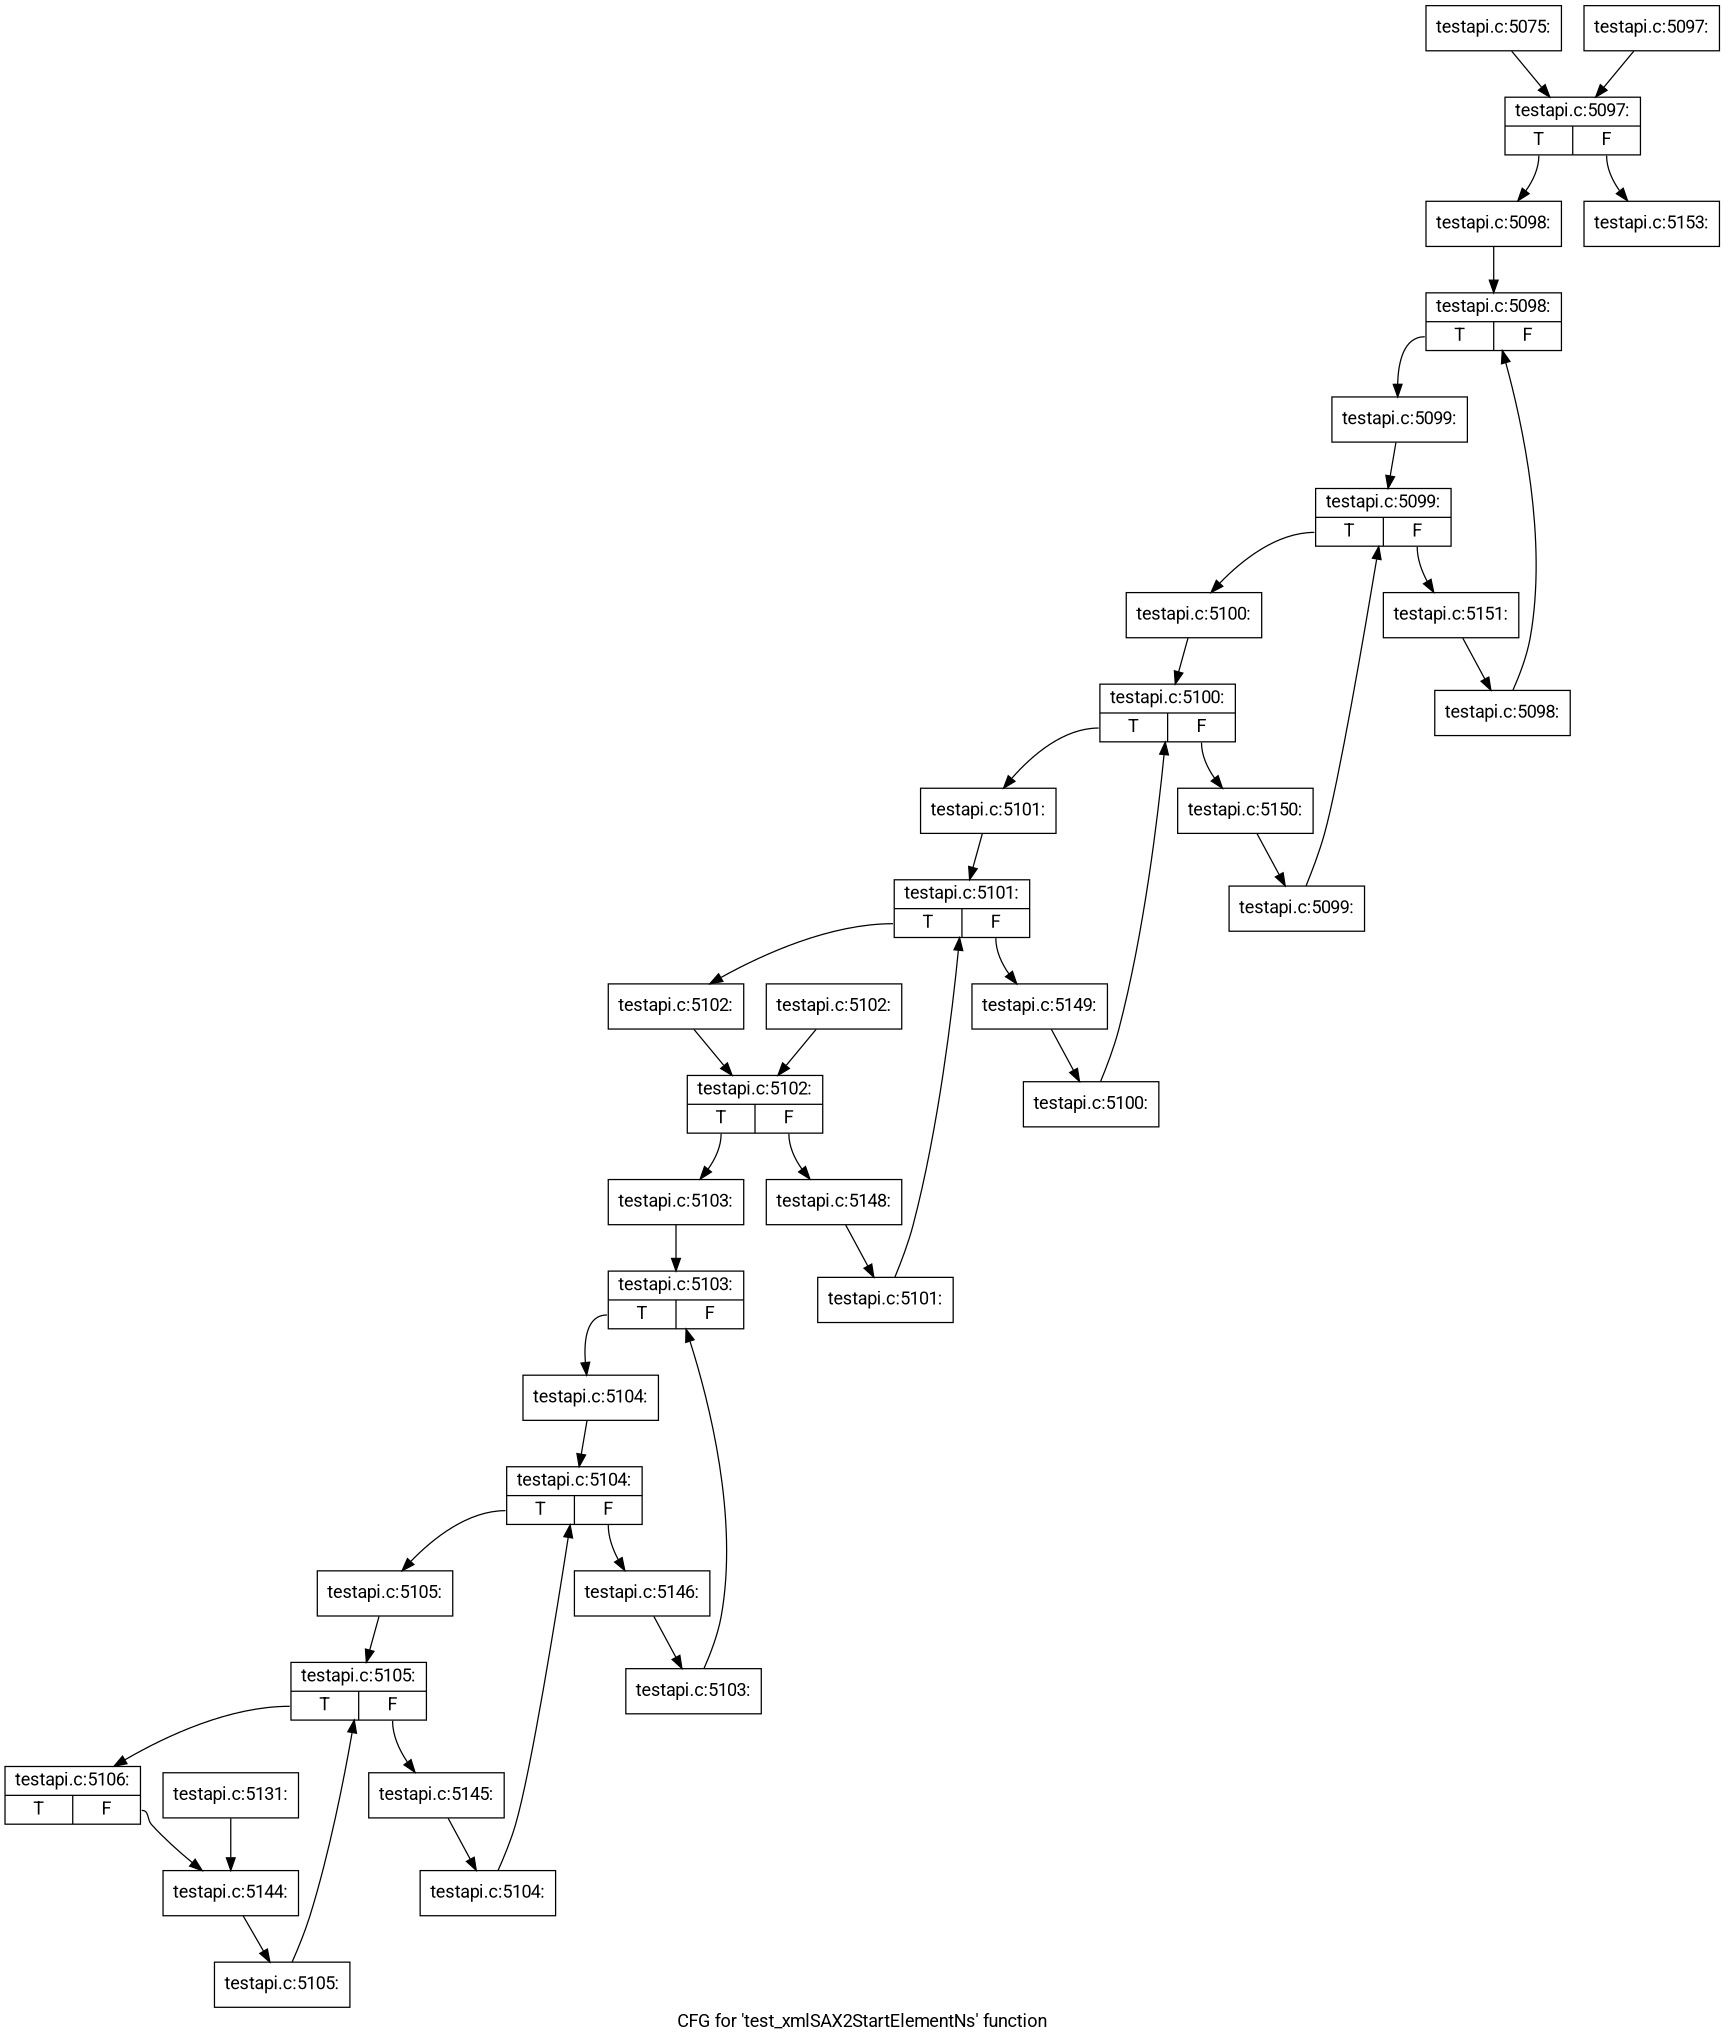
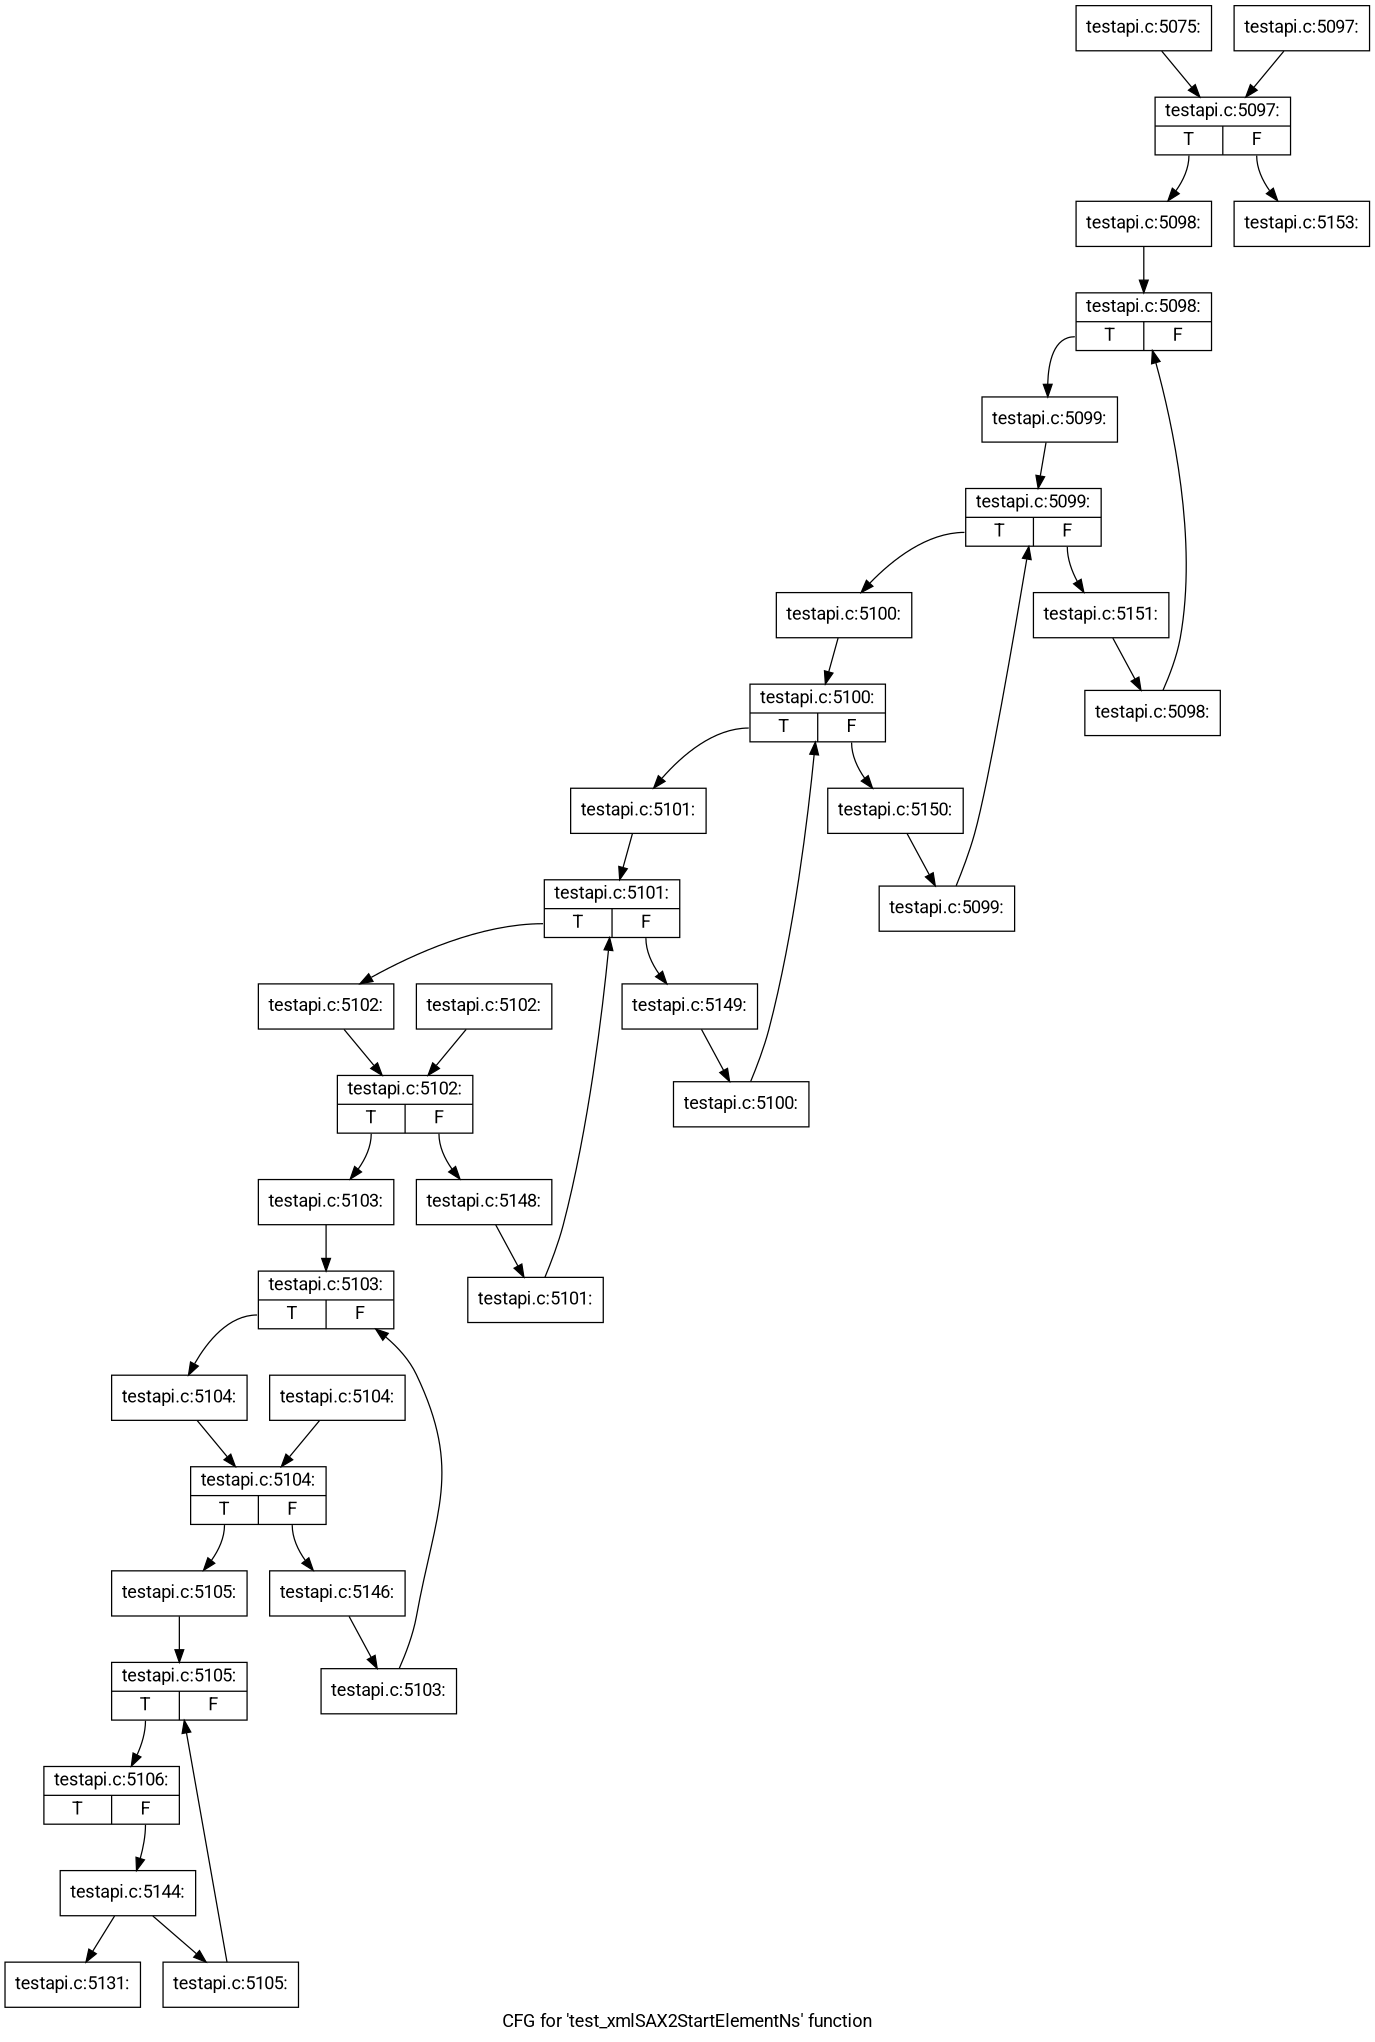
(436, 1795) -> none
(231, 1838) -> (104, 1934)
